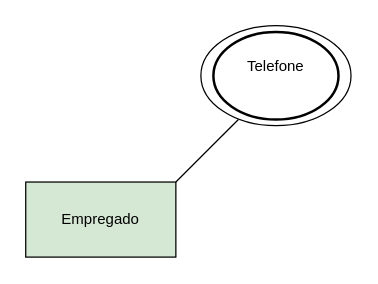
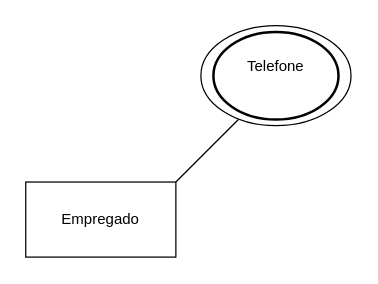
(101, 219) -> (101, 219)
